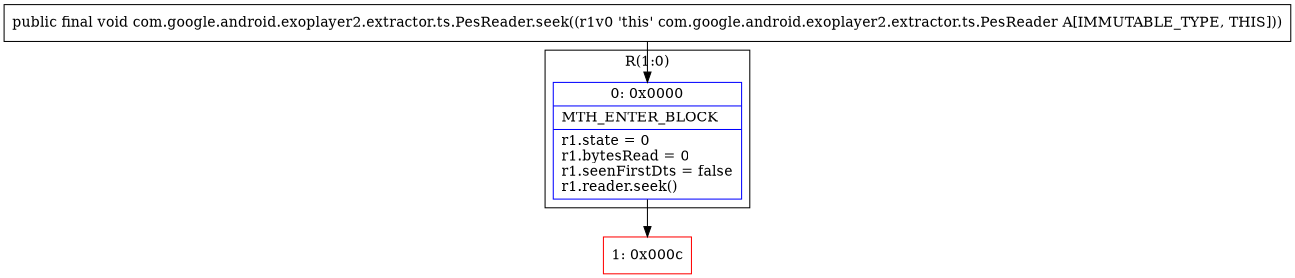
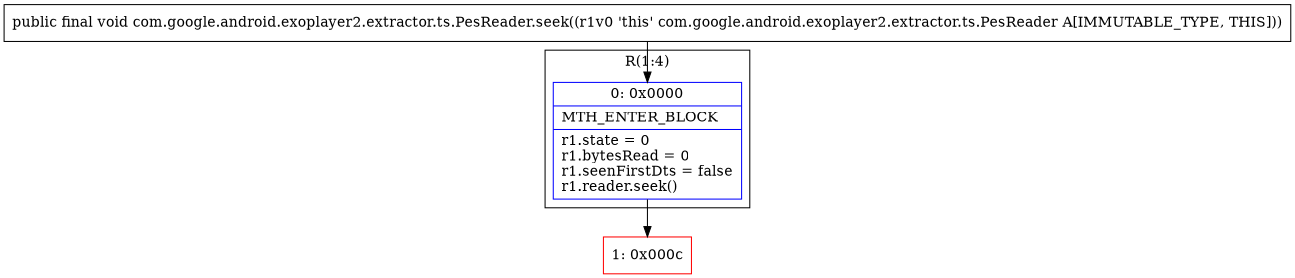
(647, 62) -> (647, 62)
